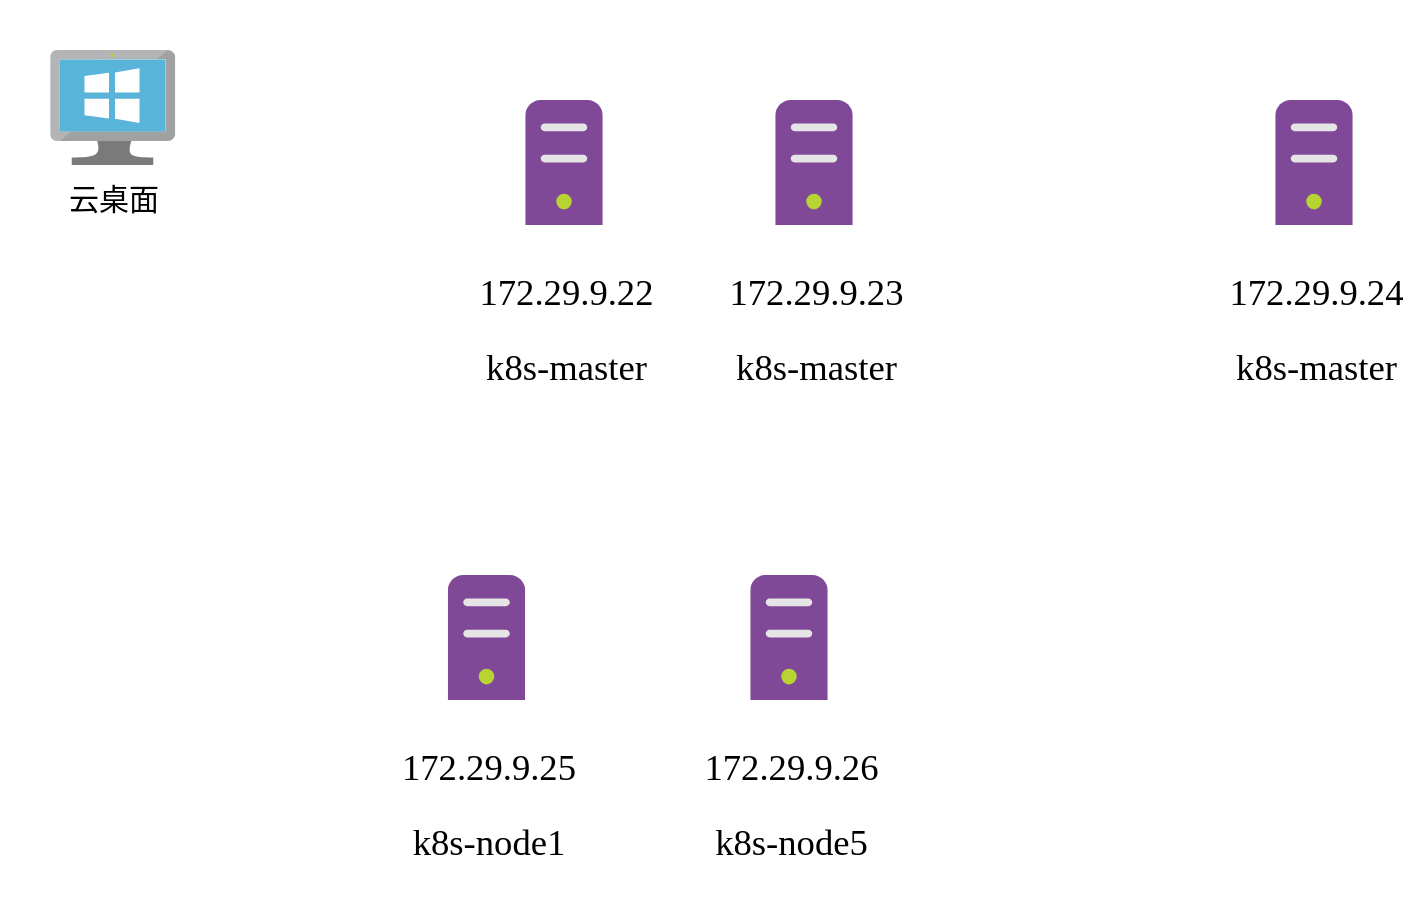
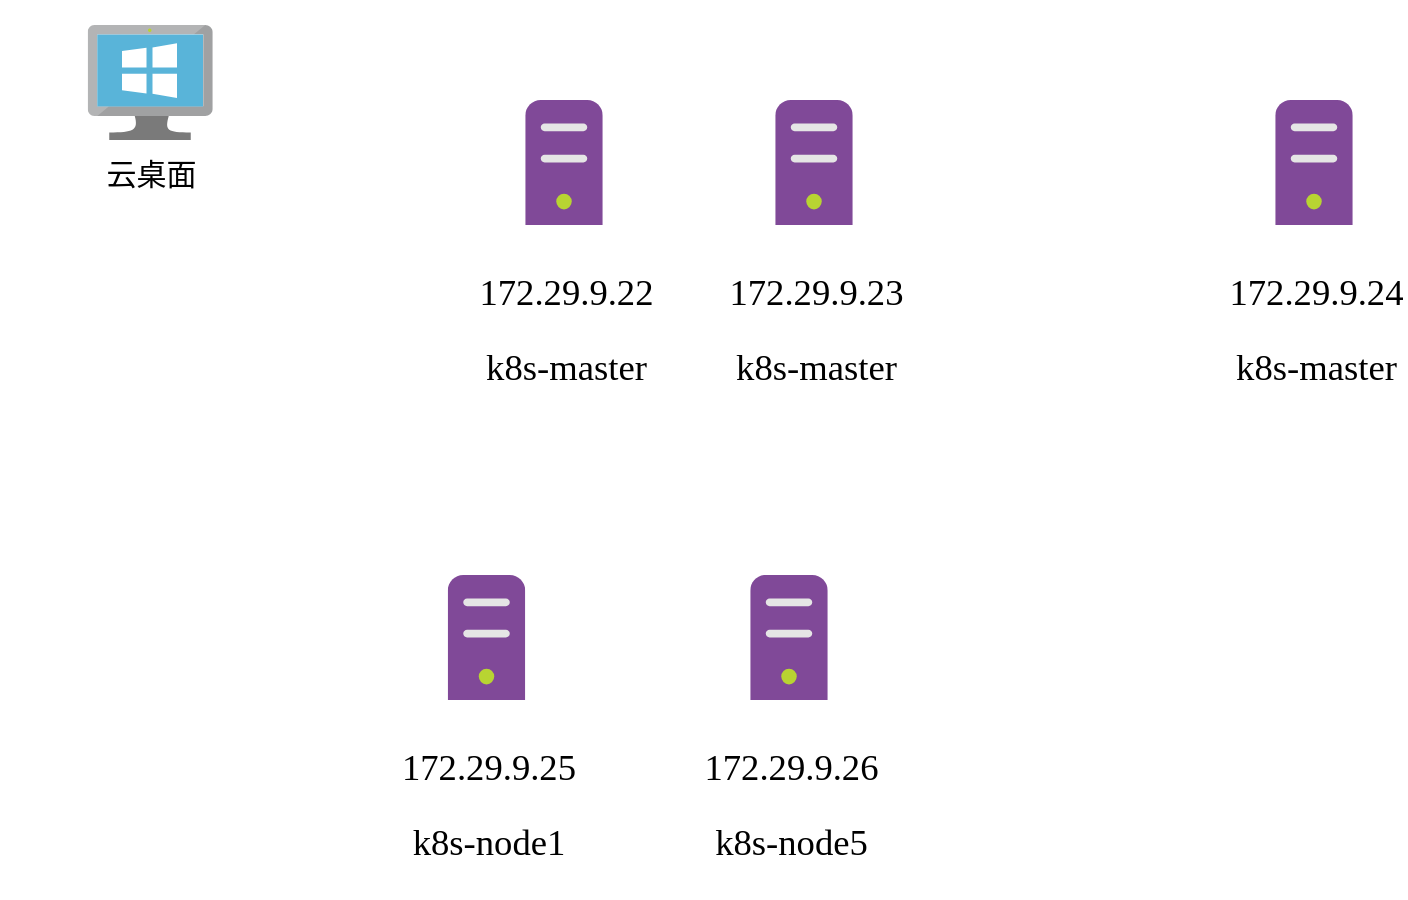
(114, 109) -> (151, 84)
